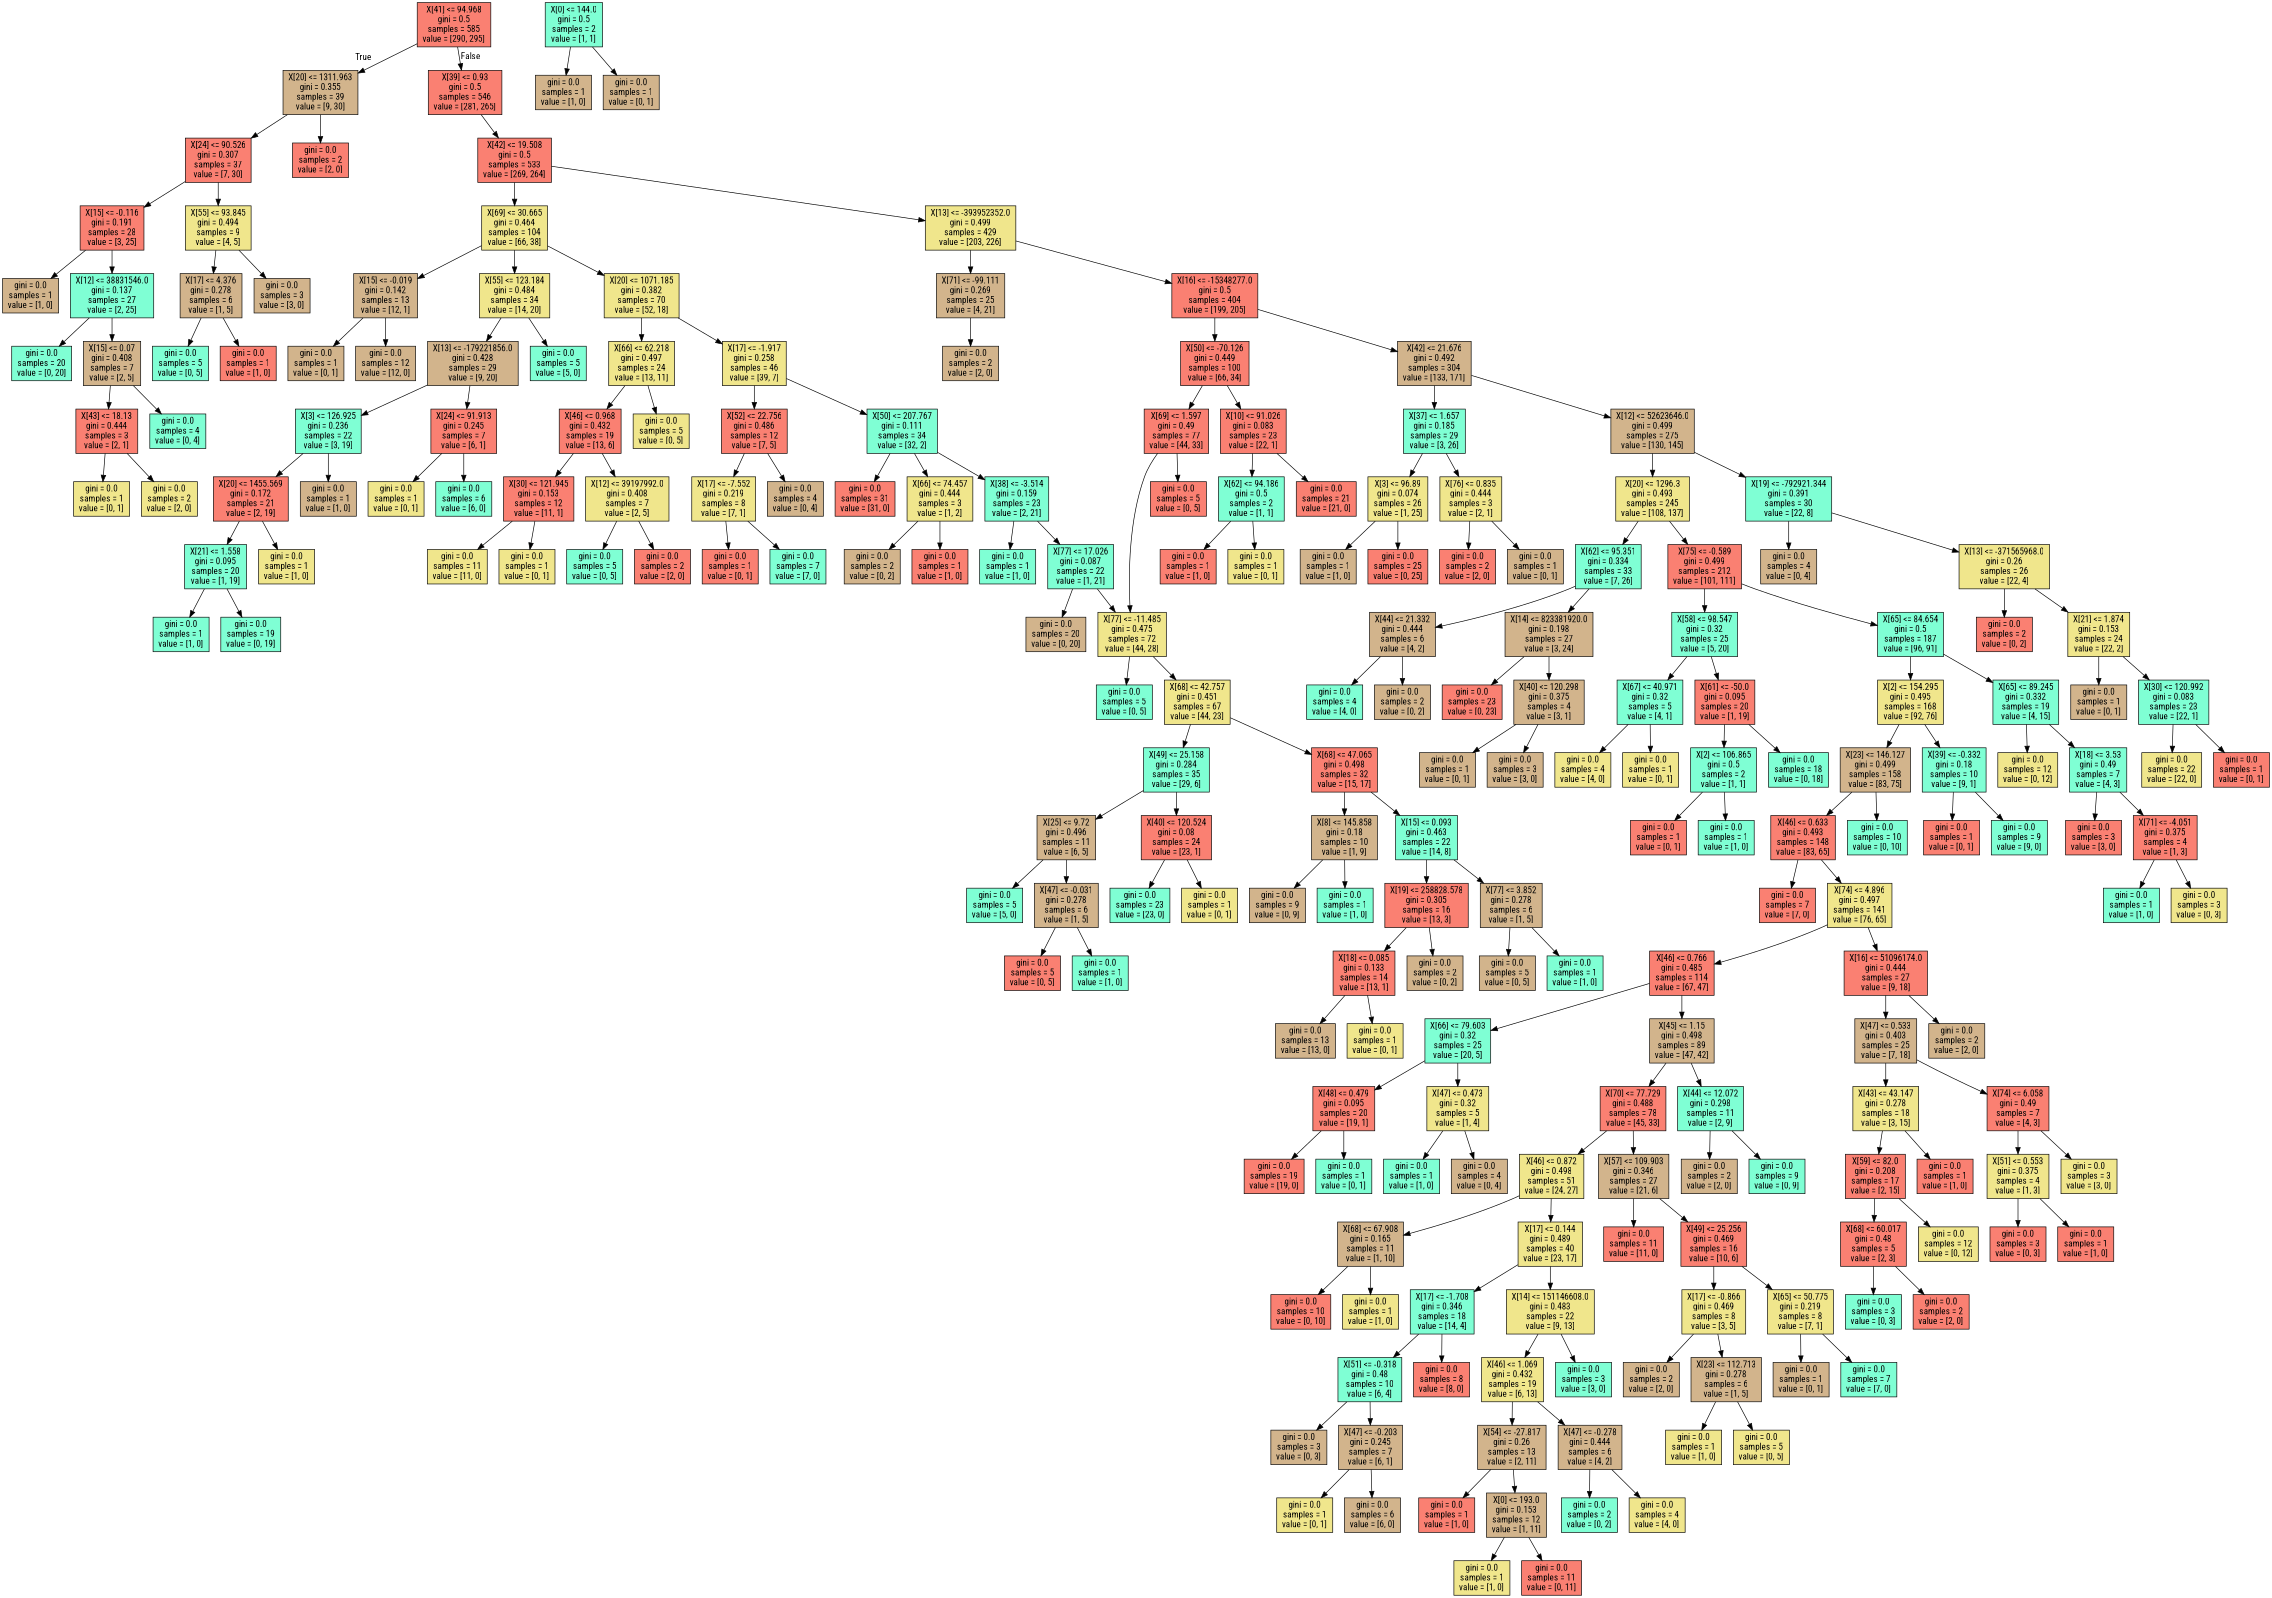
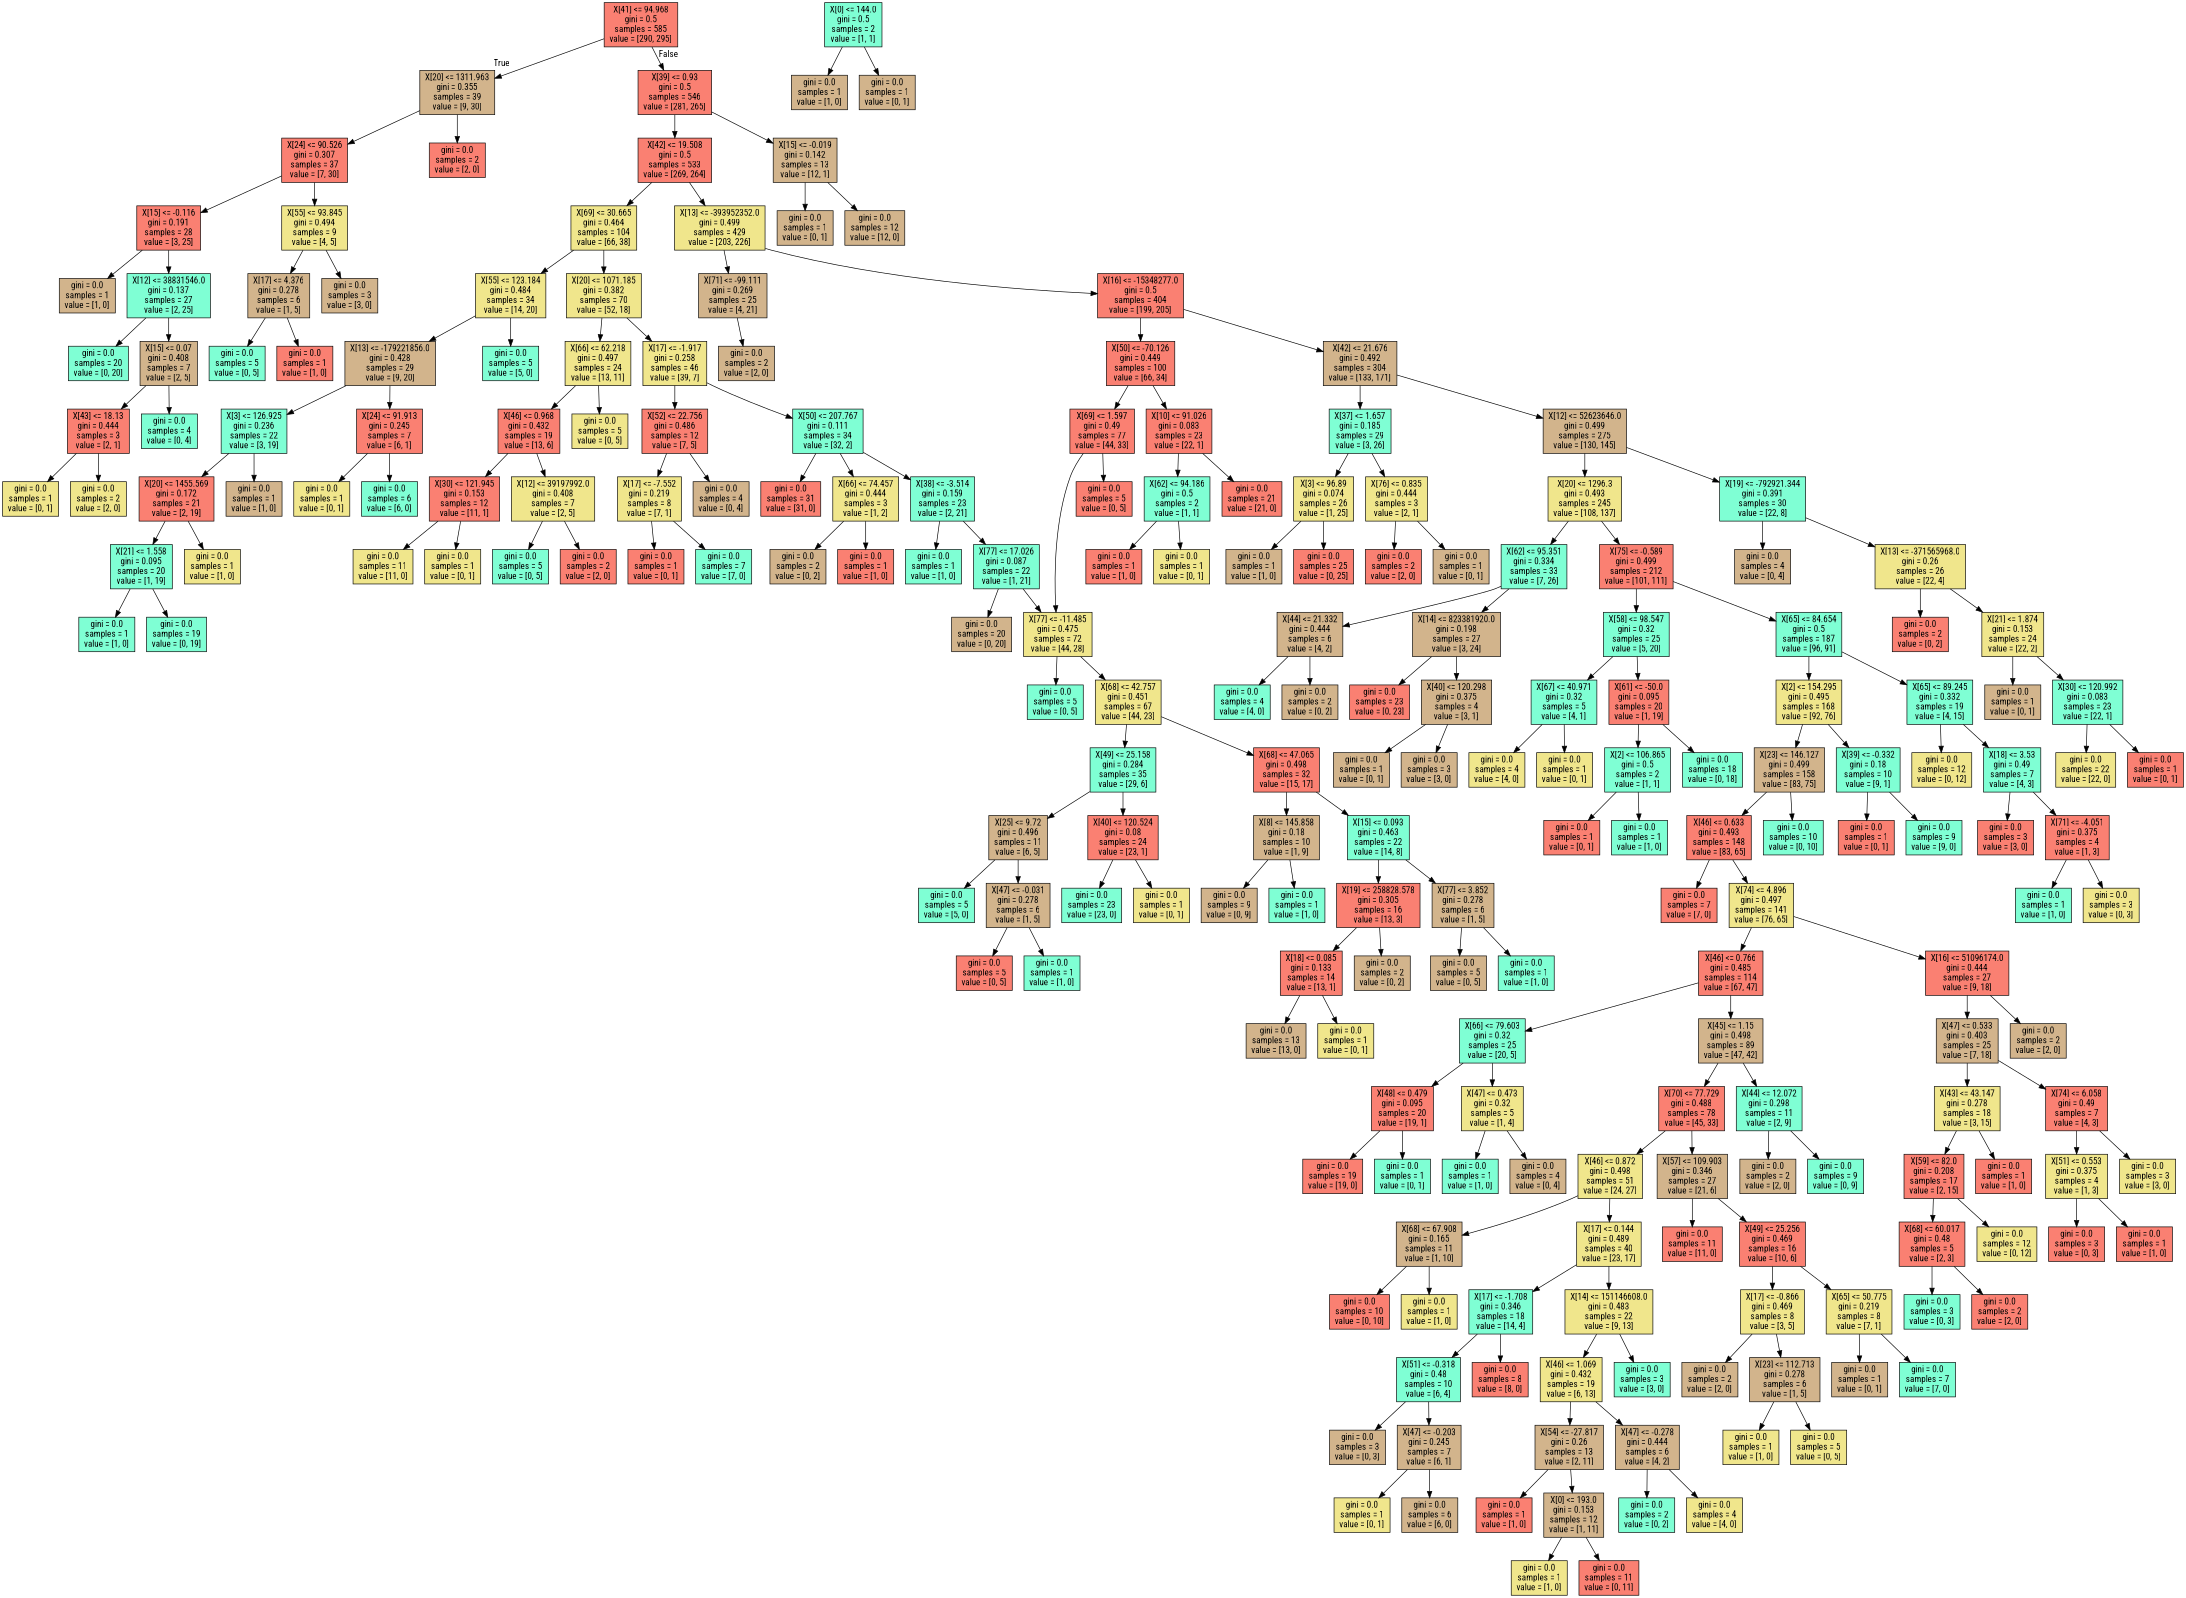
(453, 261) -> (739, 126)
